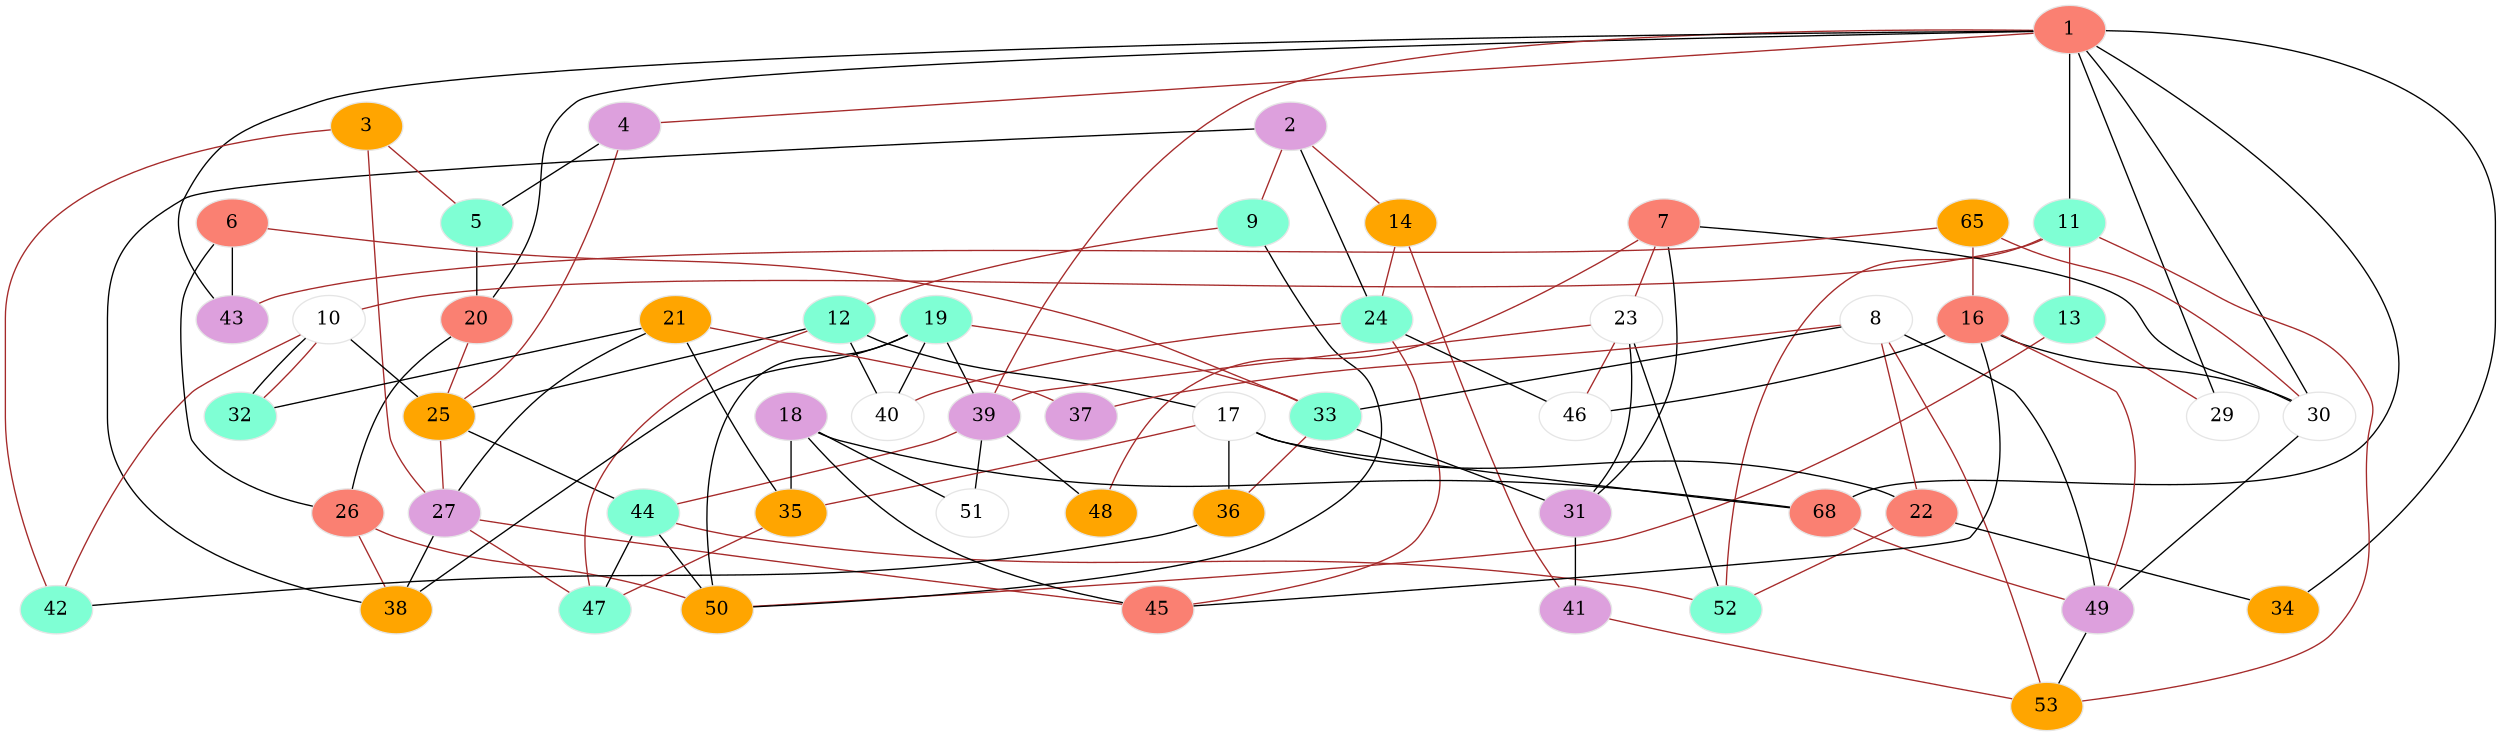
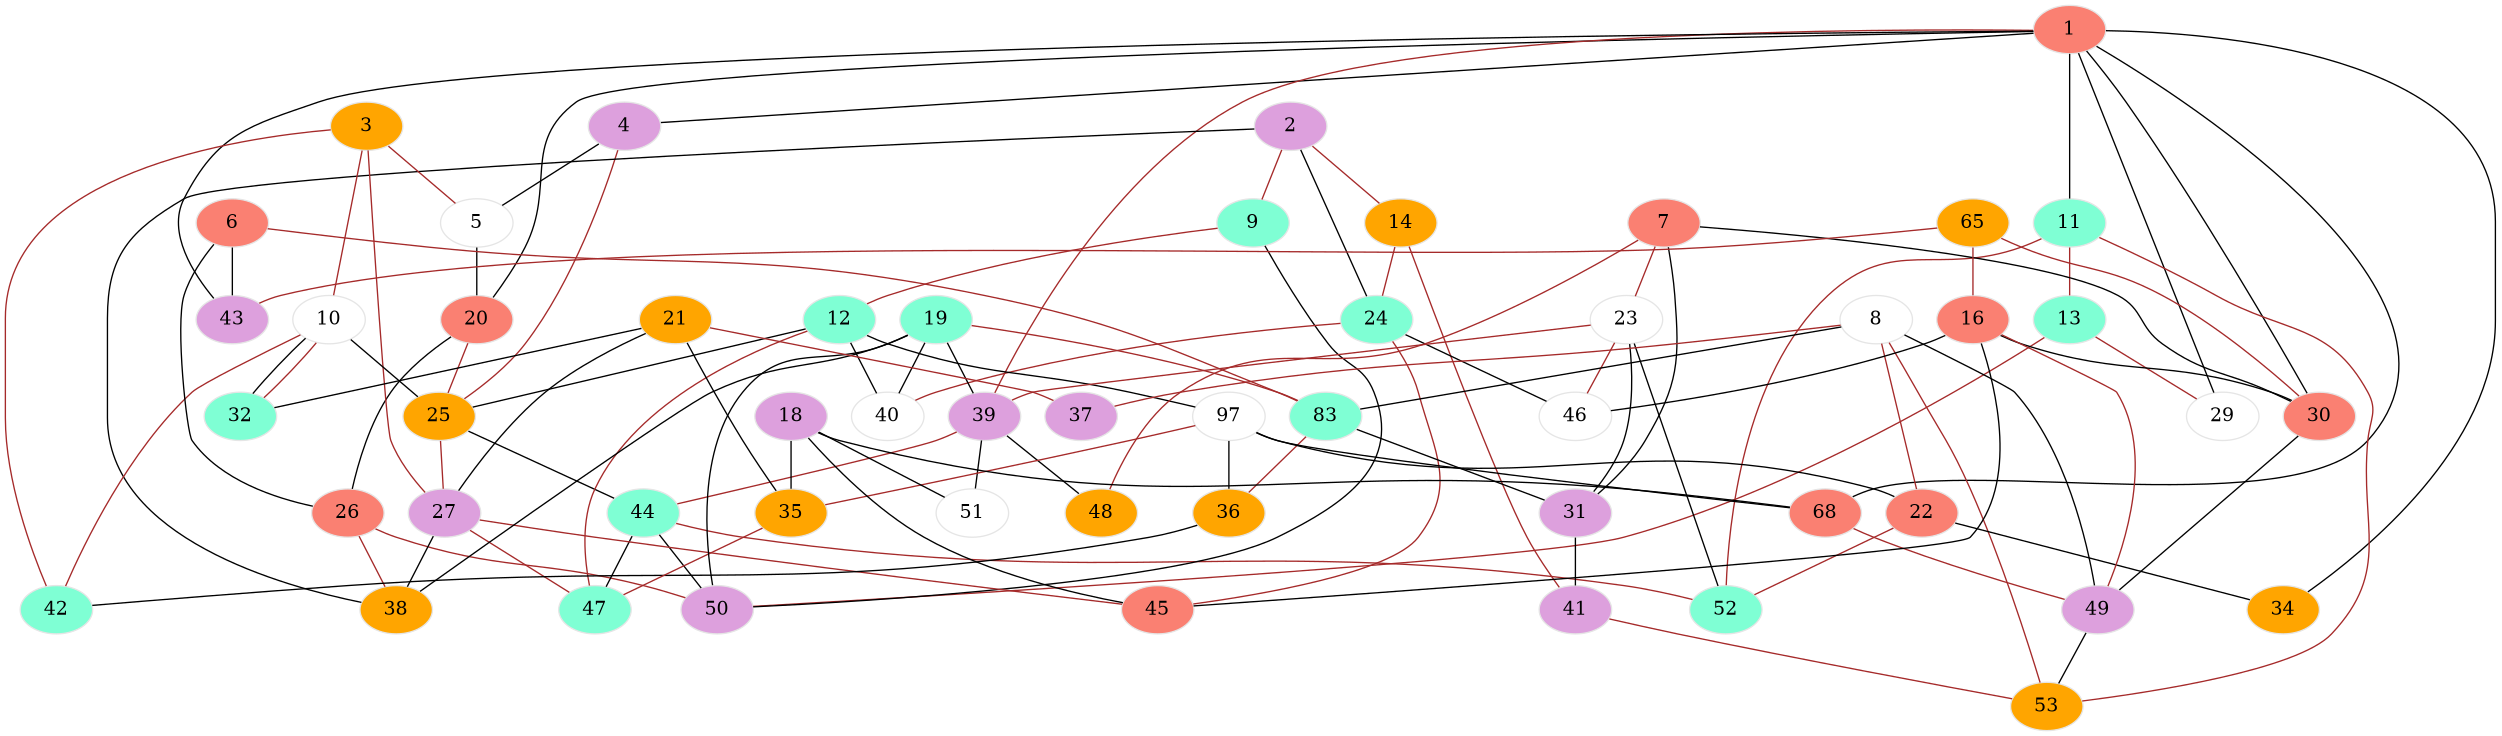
(1382, 76) -> (1382, 76)
(477, 223) -> (477, 223)
(1203, 285) -> (348, 223)
(1229, 416) -> (1229, 416)
(1326, 416) -> (1326, 416)
(2319, 416) -> (2319, 416)
(717, 610) -> (717, 610)
